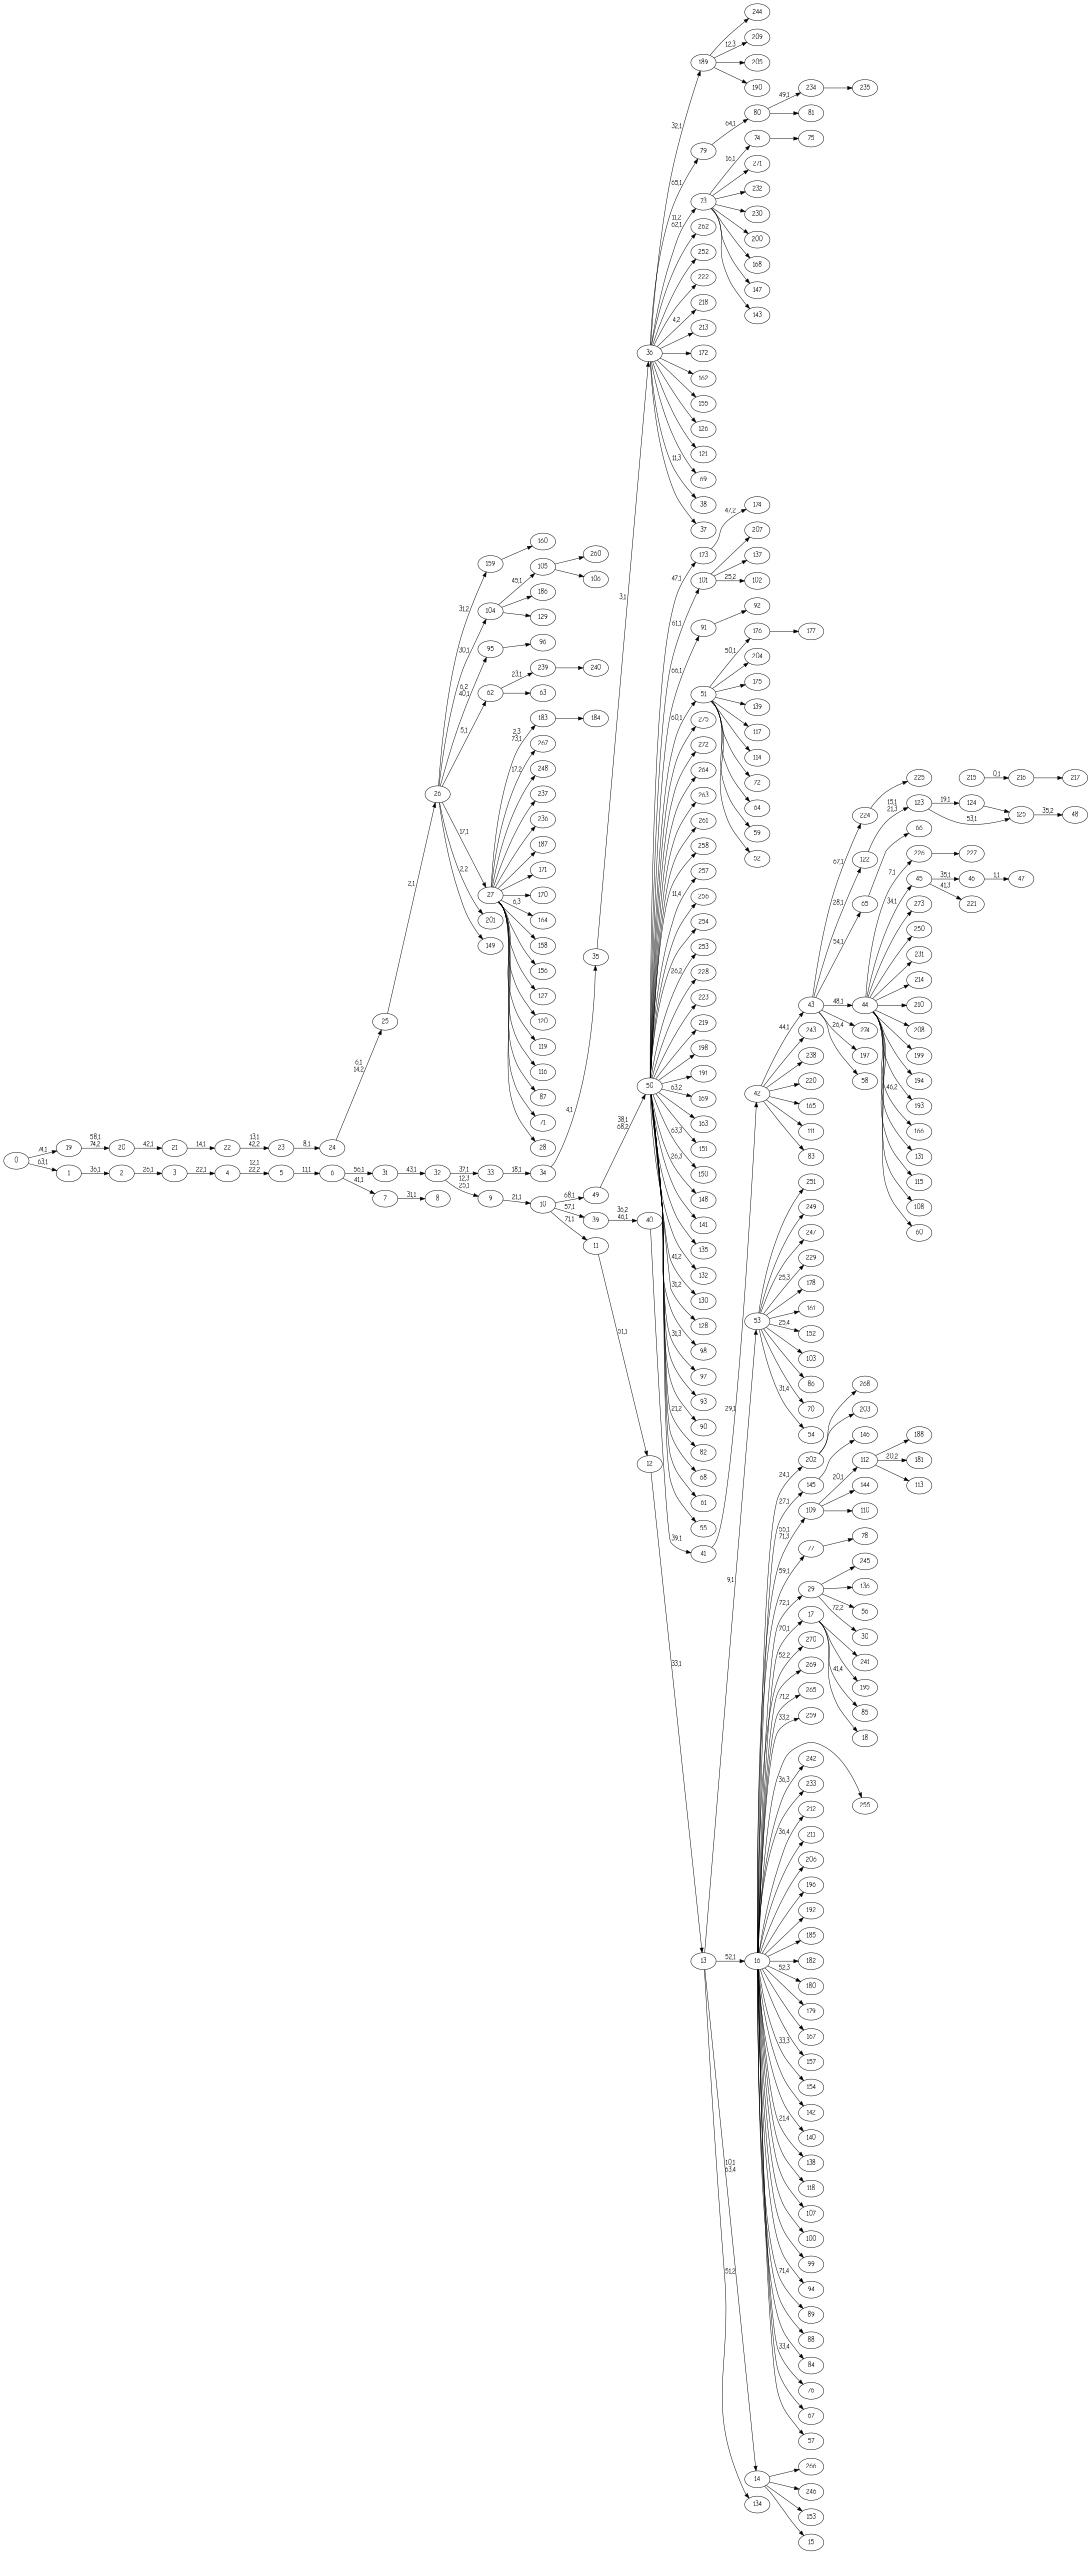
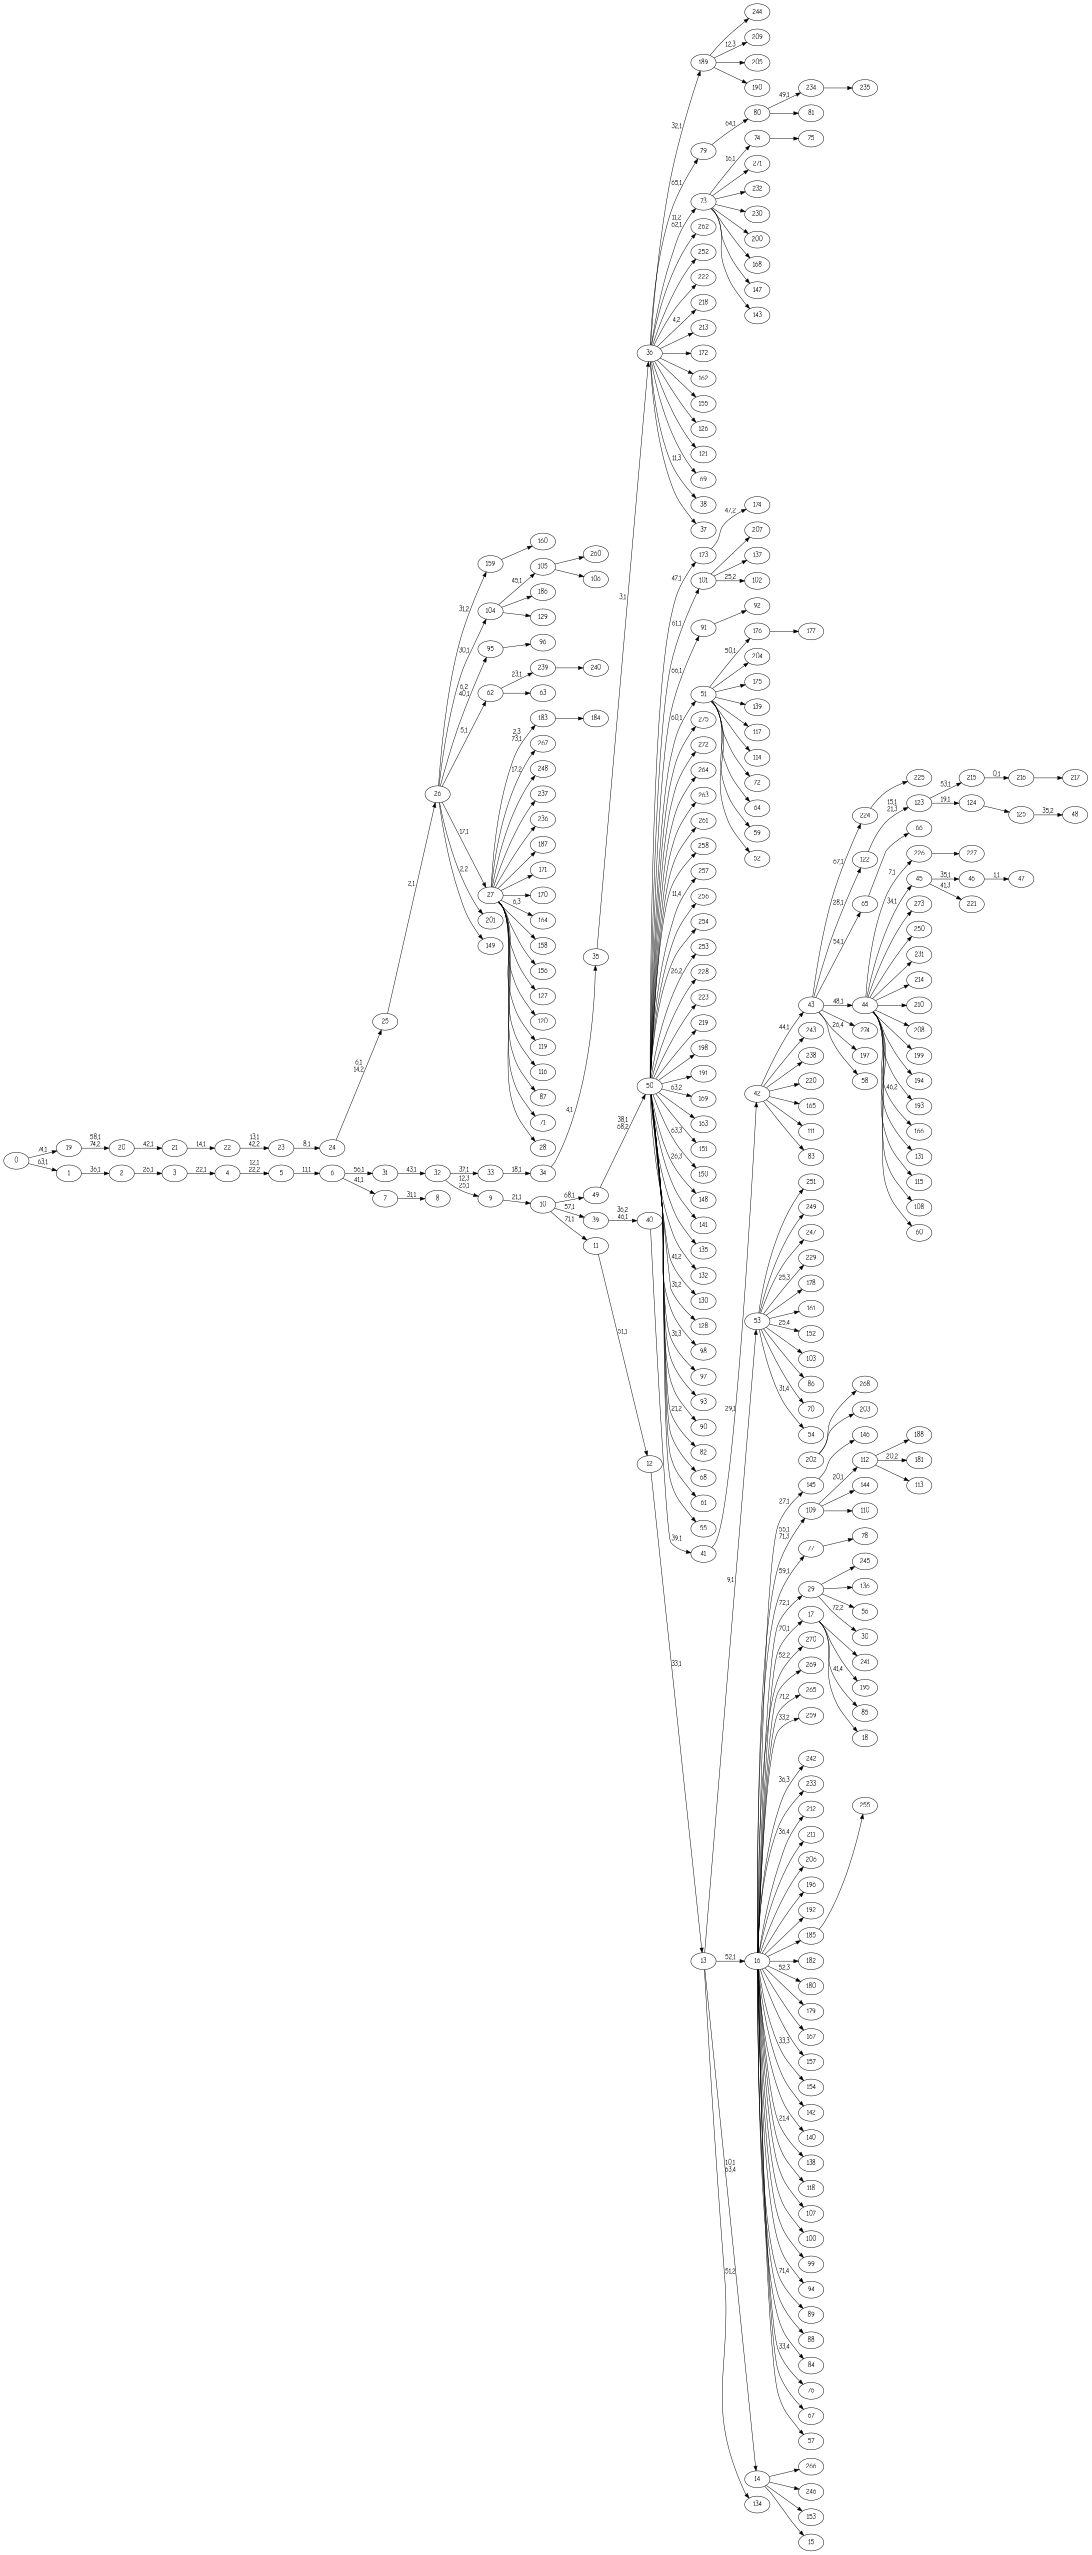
(965, 824) -> (943, 792)
(762, 1707) -> none
(772, 1802) -> (846, 1876)
